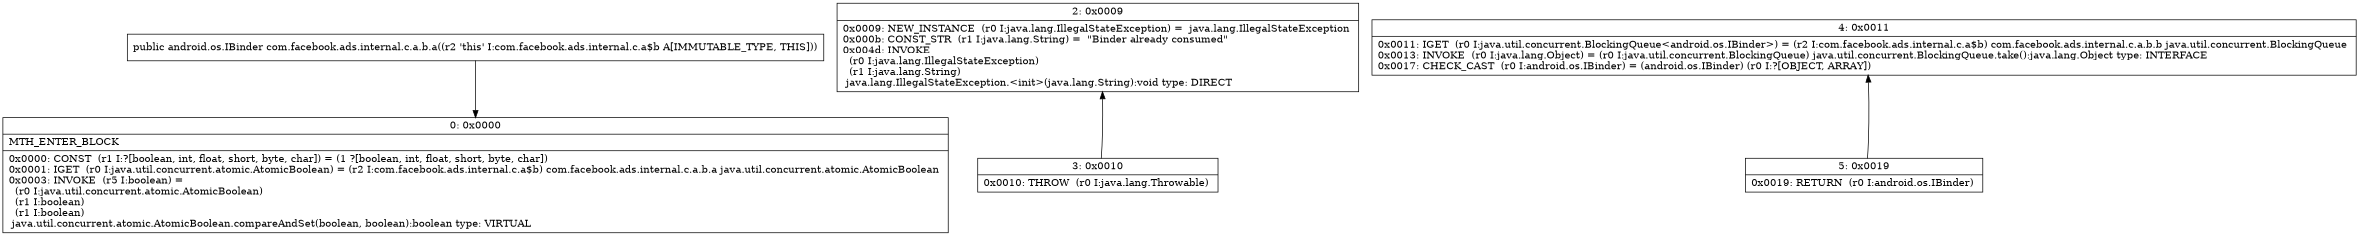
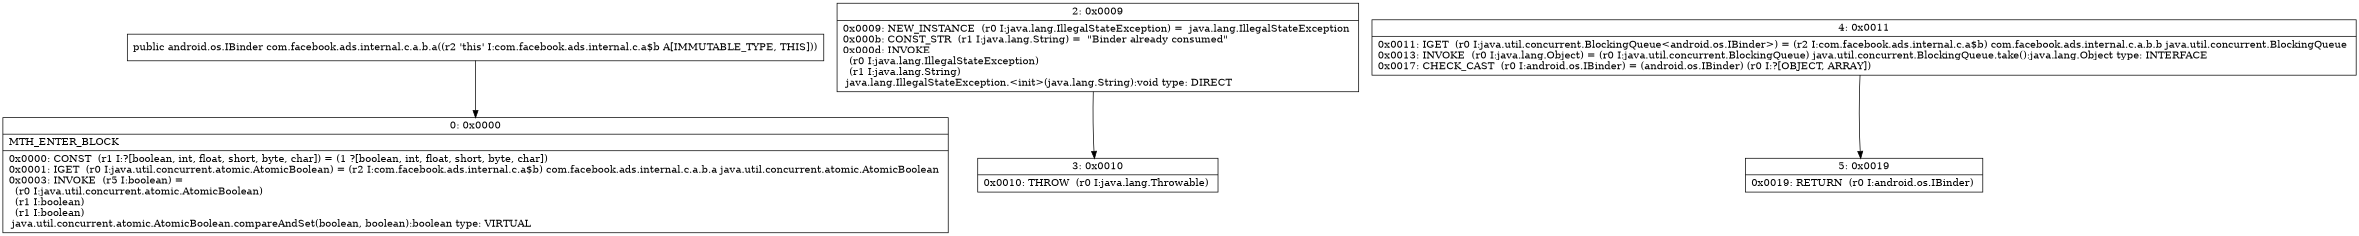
(890, 50) -> (890, 50)
(1869, 120) -> (1859, 113)
(1103, 129) -> (1093, 121)
